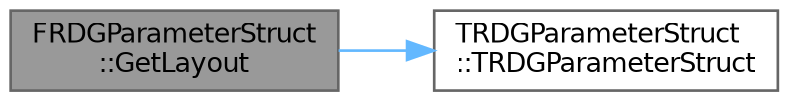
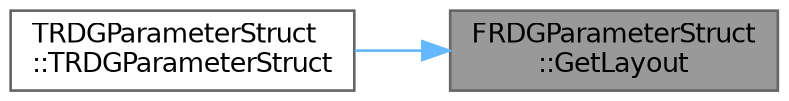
(373, 51) -> (388, 51)
